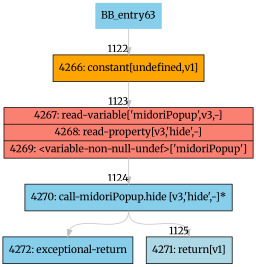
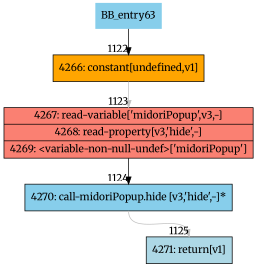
(129, 38) -> (129, 38)
(129, 168) -> (129, 168)
(68, 250) -> none
